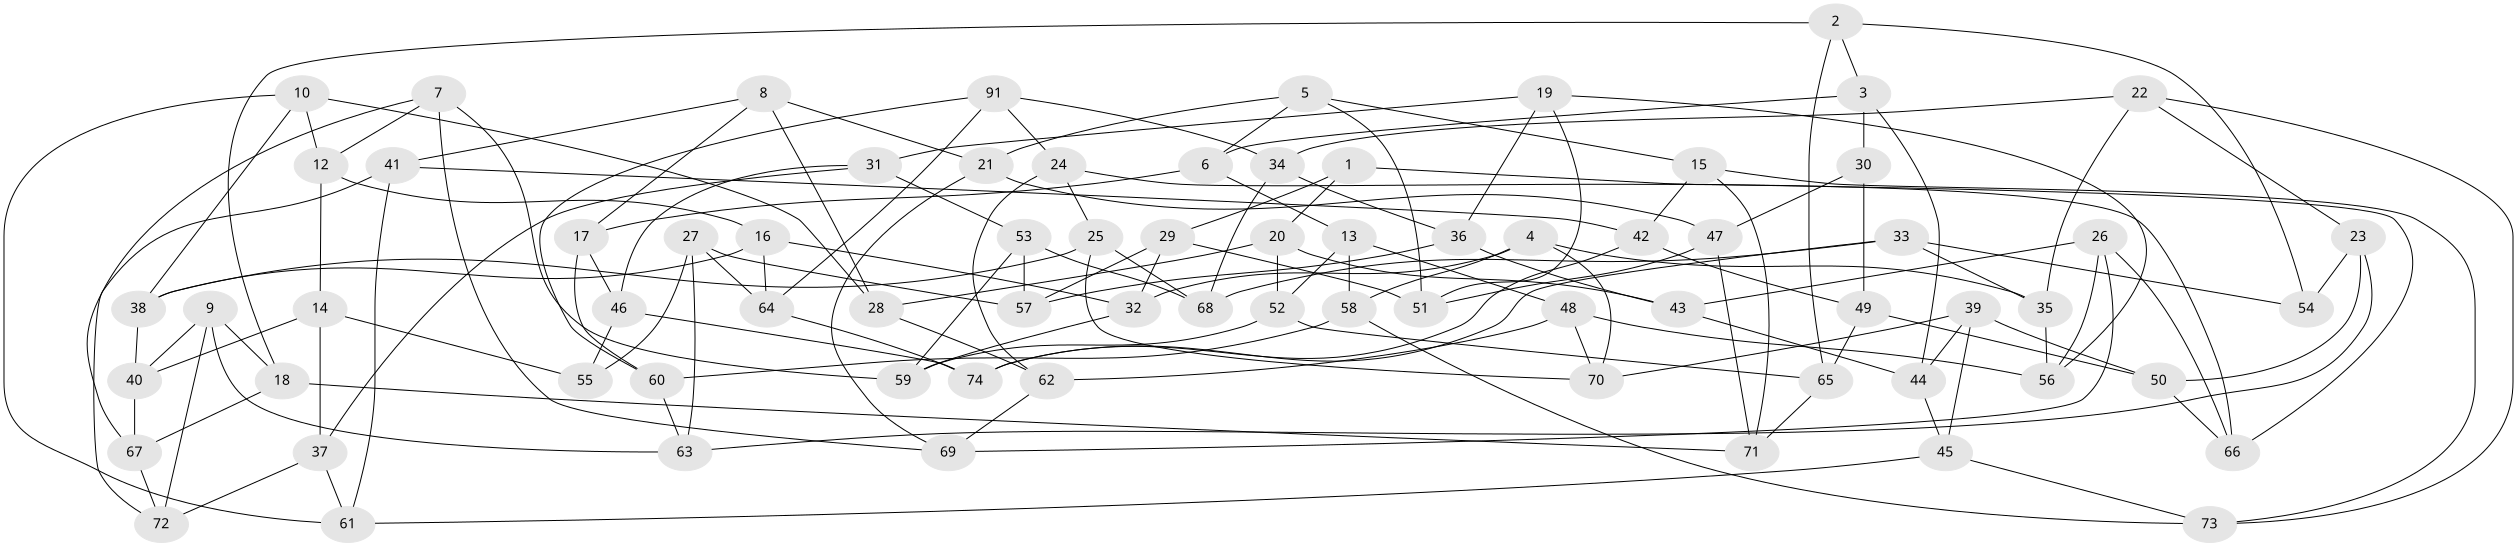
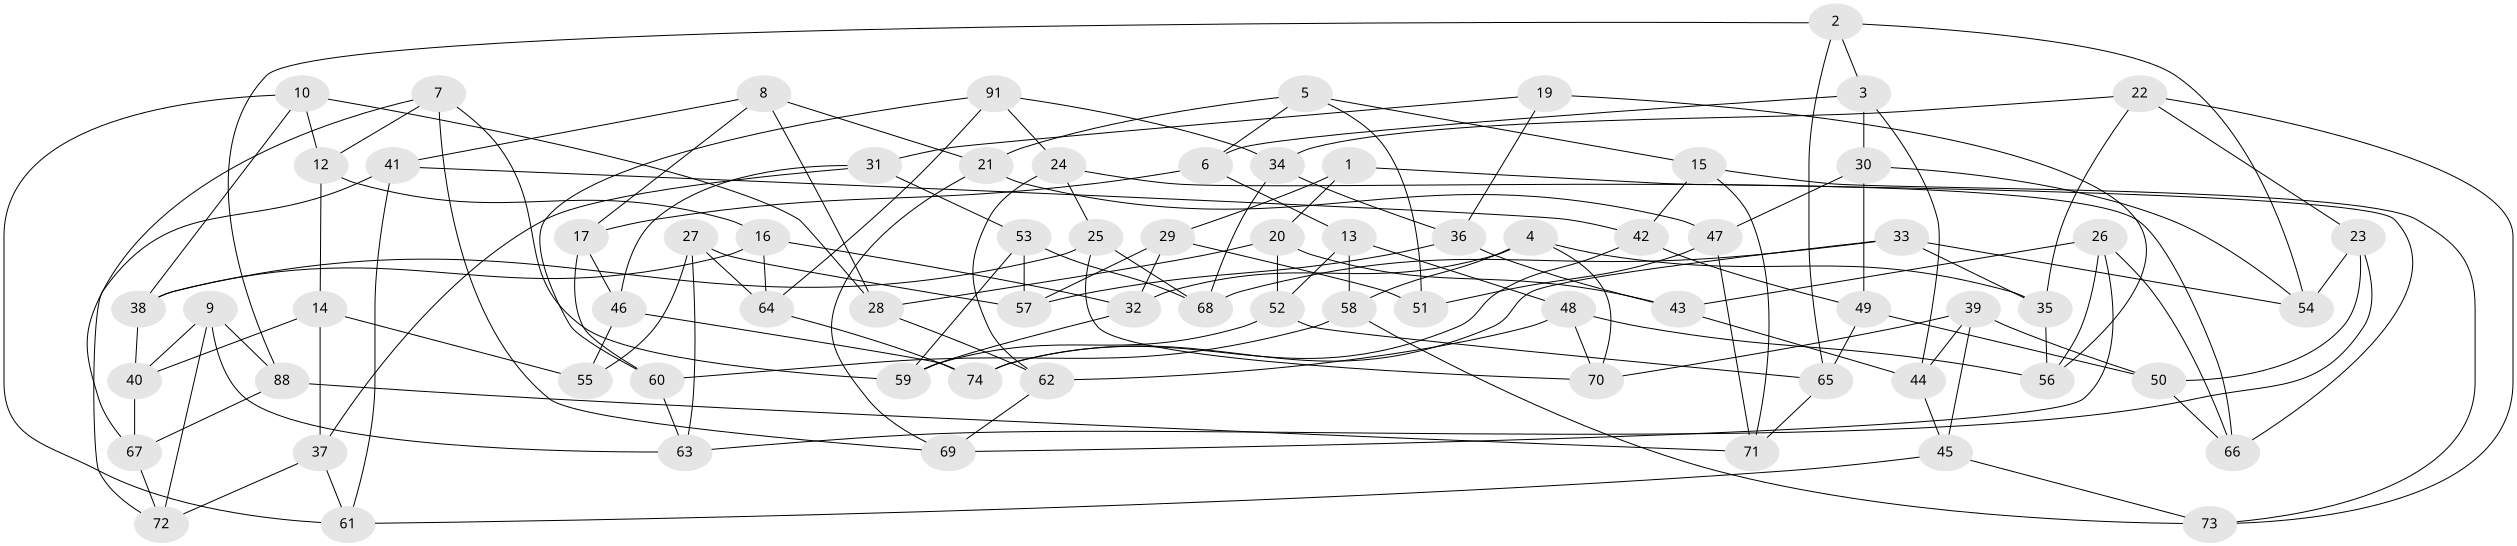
none -> (2133, 207)
(1574, 242) -> none
(282, 381) -> (282, 381)
